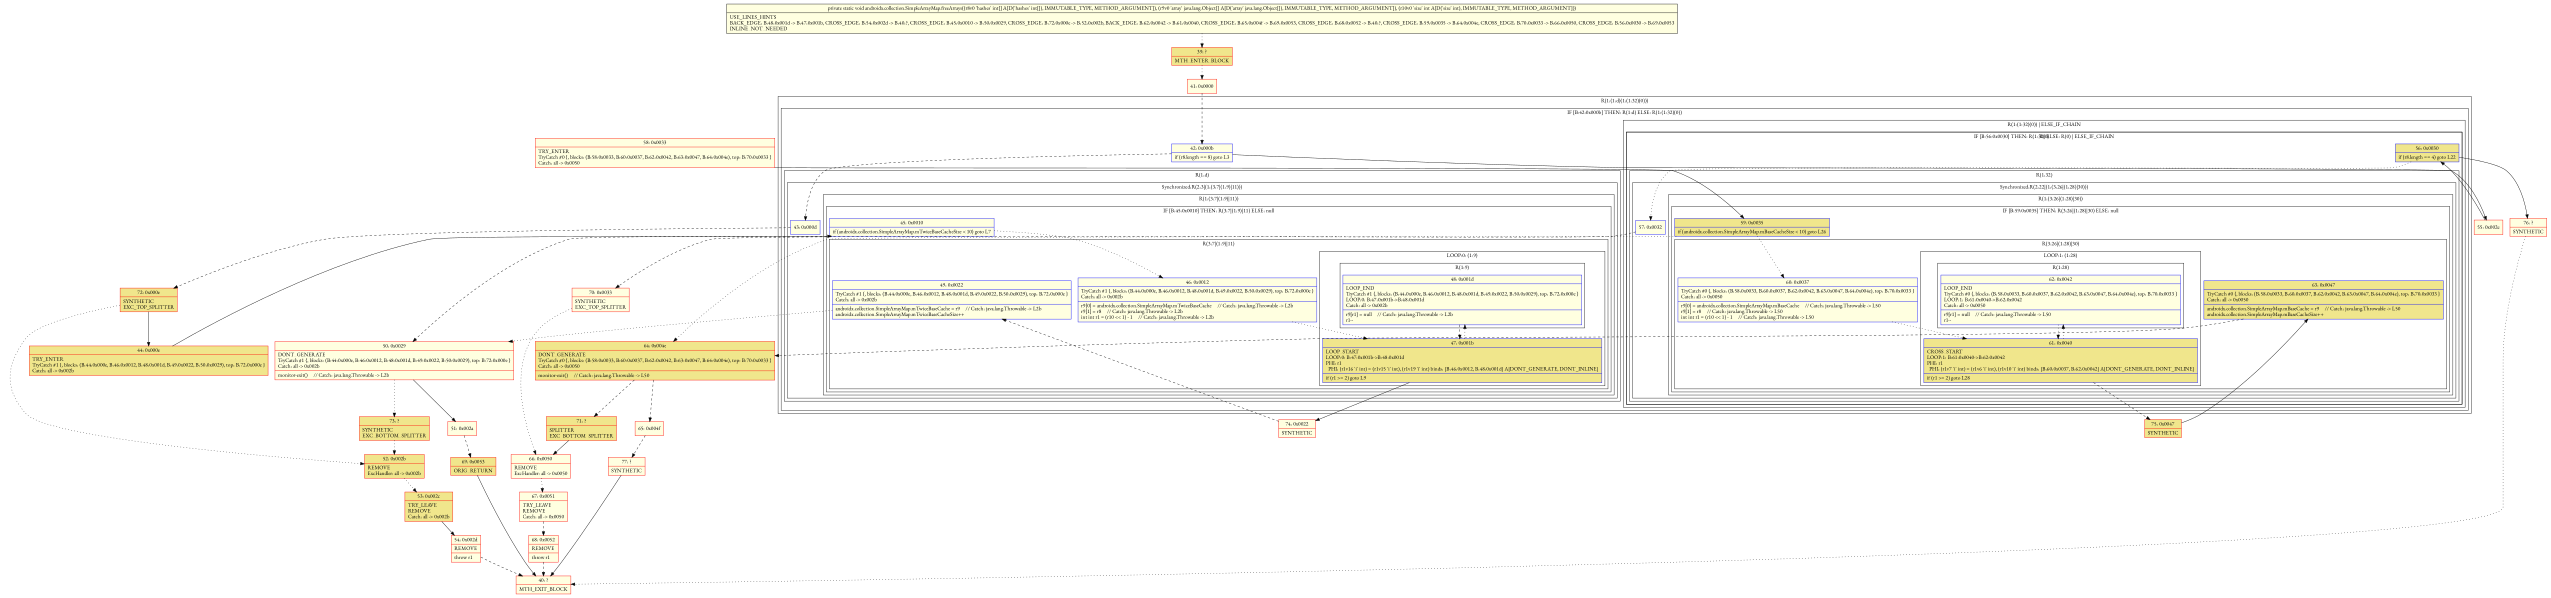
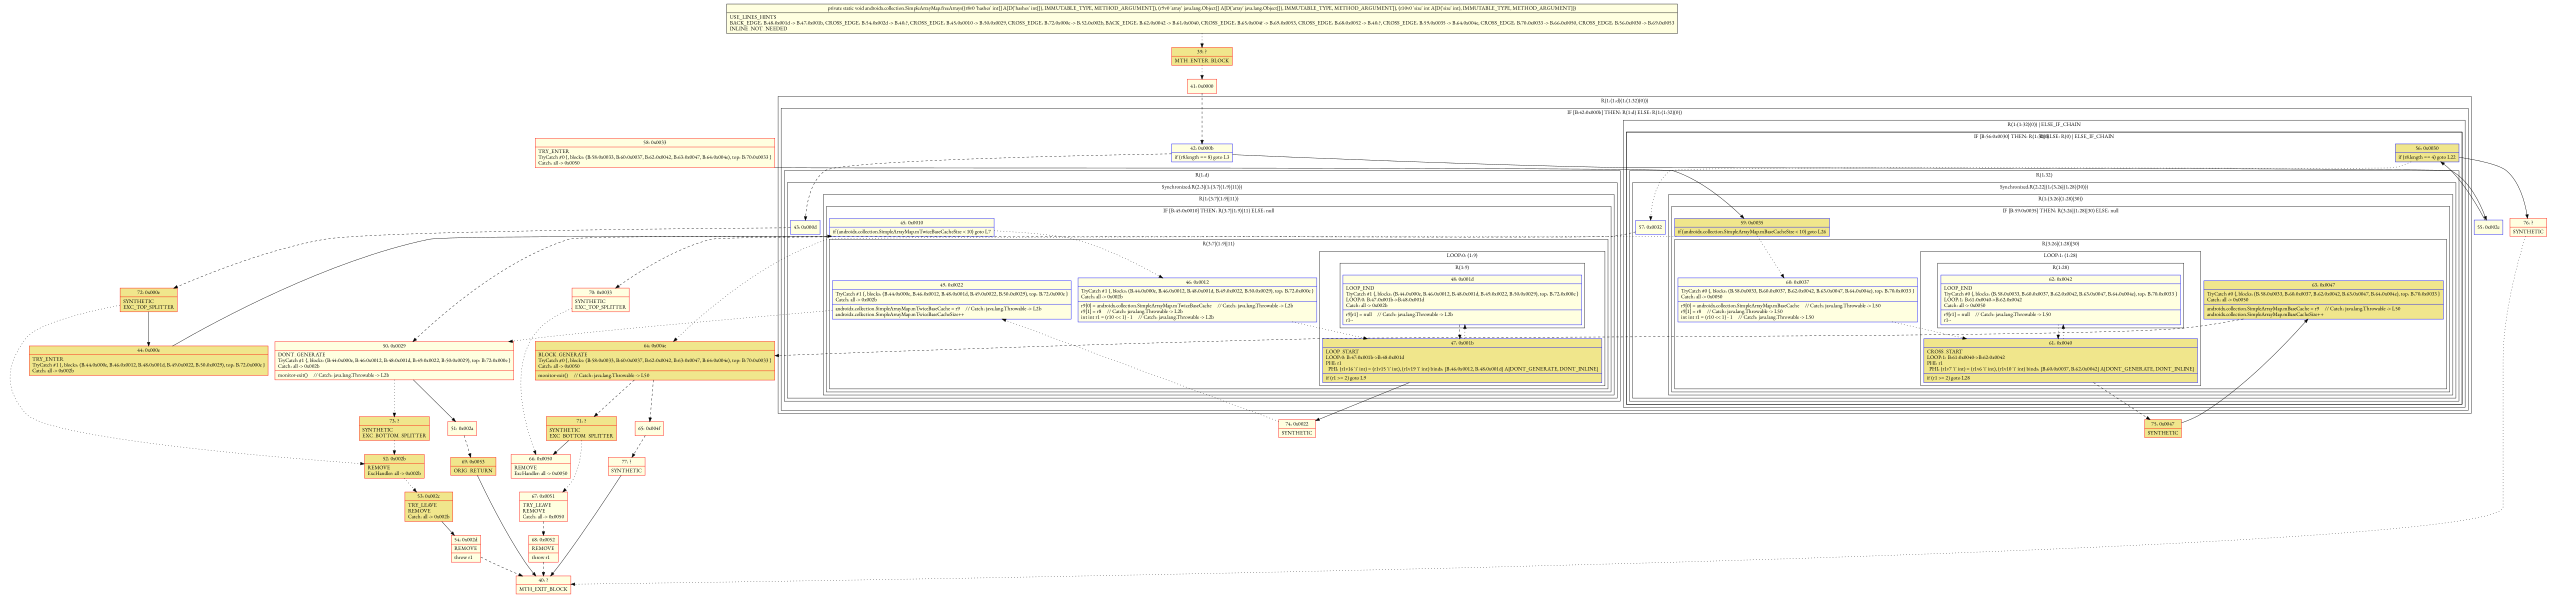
(2489, 227) -> (2489, 227)
(562, 355) -> (563, 355)
(1142, 371) -> (1142, 371)
(562, 430) -> (565, 430)
(542, 483) -> (578, 467)
